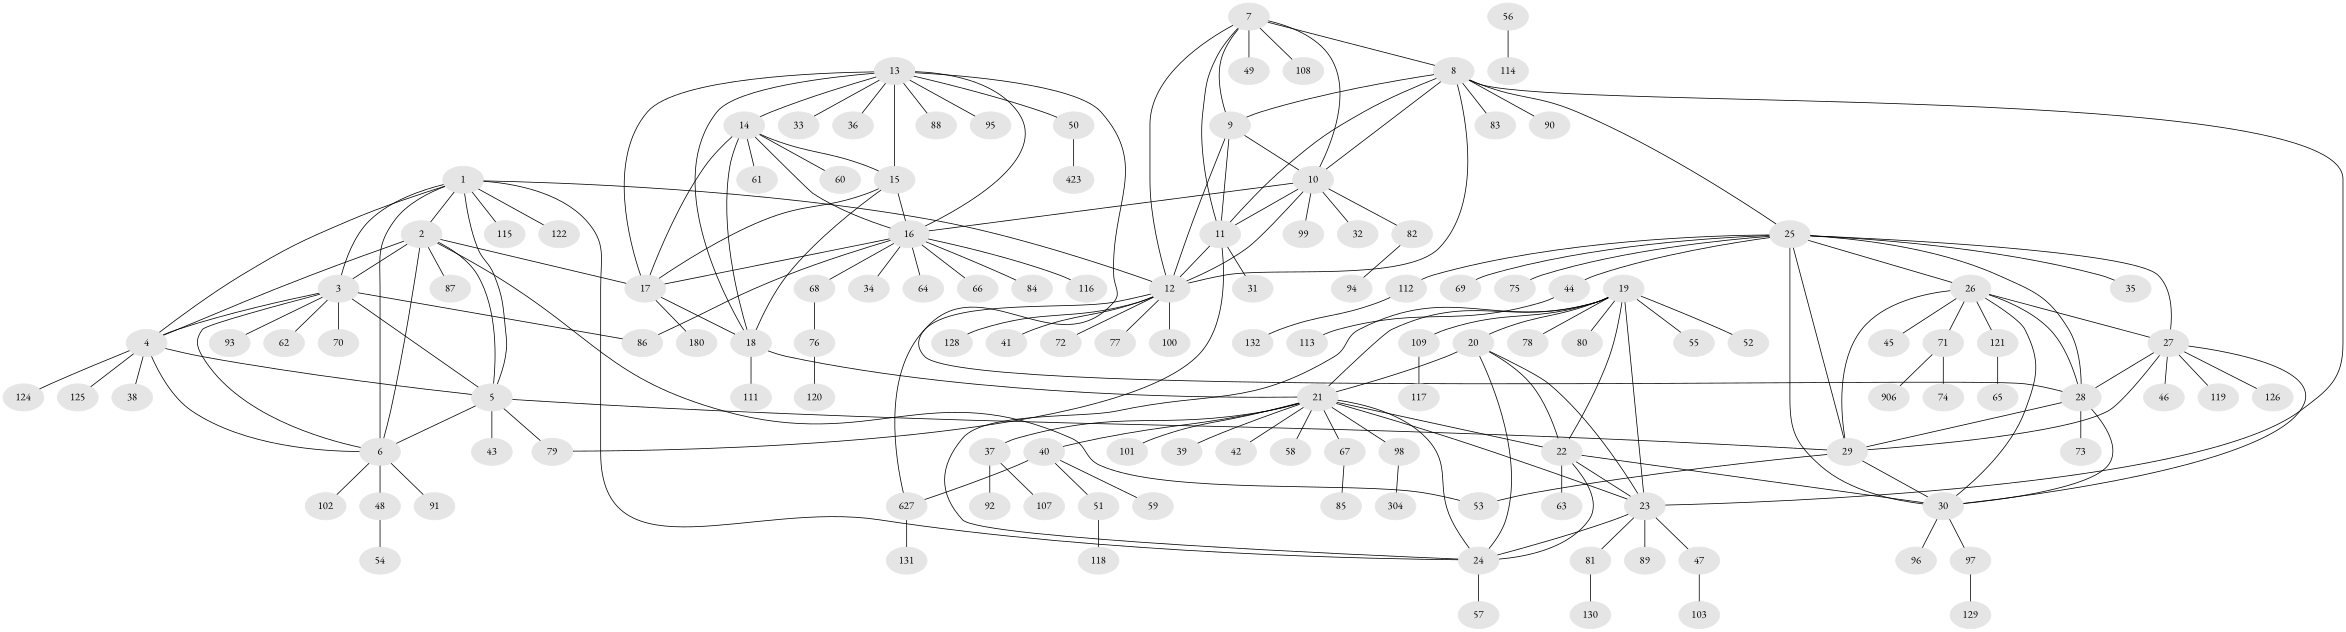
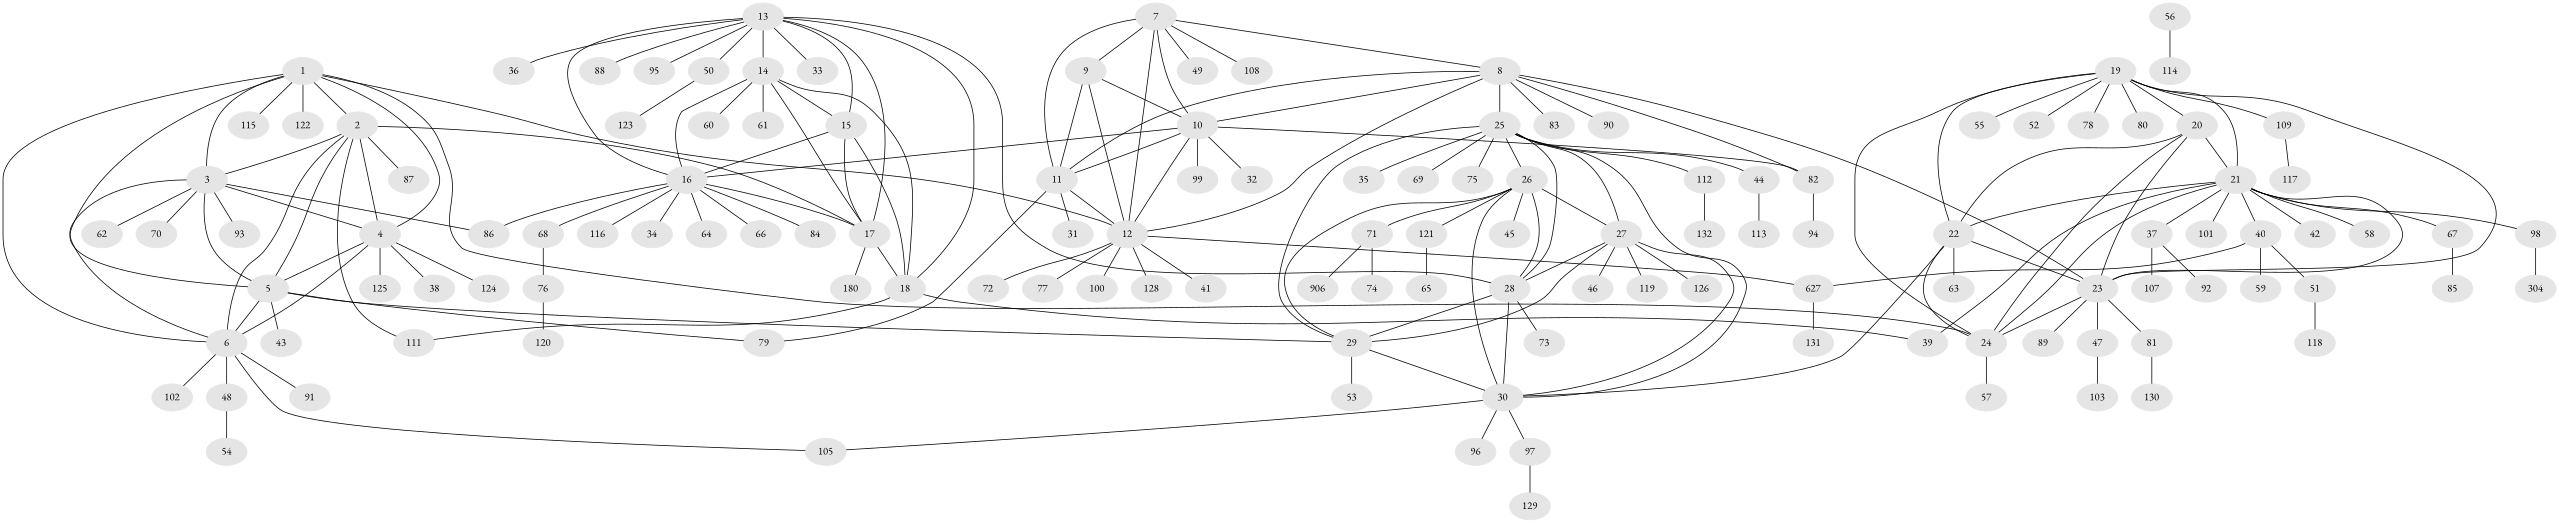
(1335, 93) -> (1659, 120)
(1074, 180) -> (626, 125)
(1031, 389) -> (1391, 322)
(933, 413) -> (338, 249)
none -> (826, 452)
